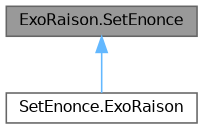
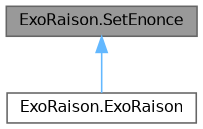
(102, 108) -> (102, 108)
